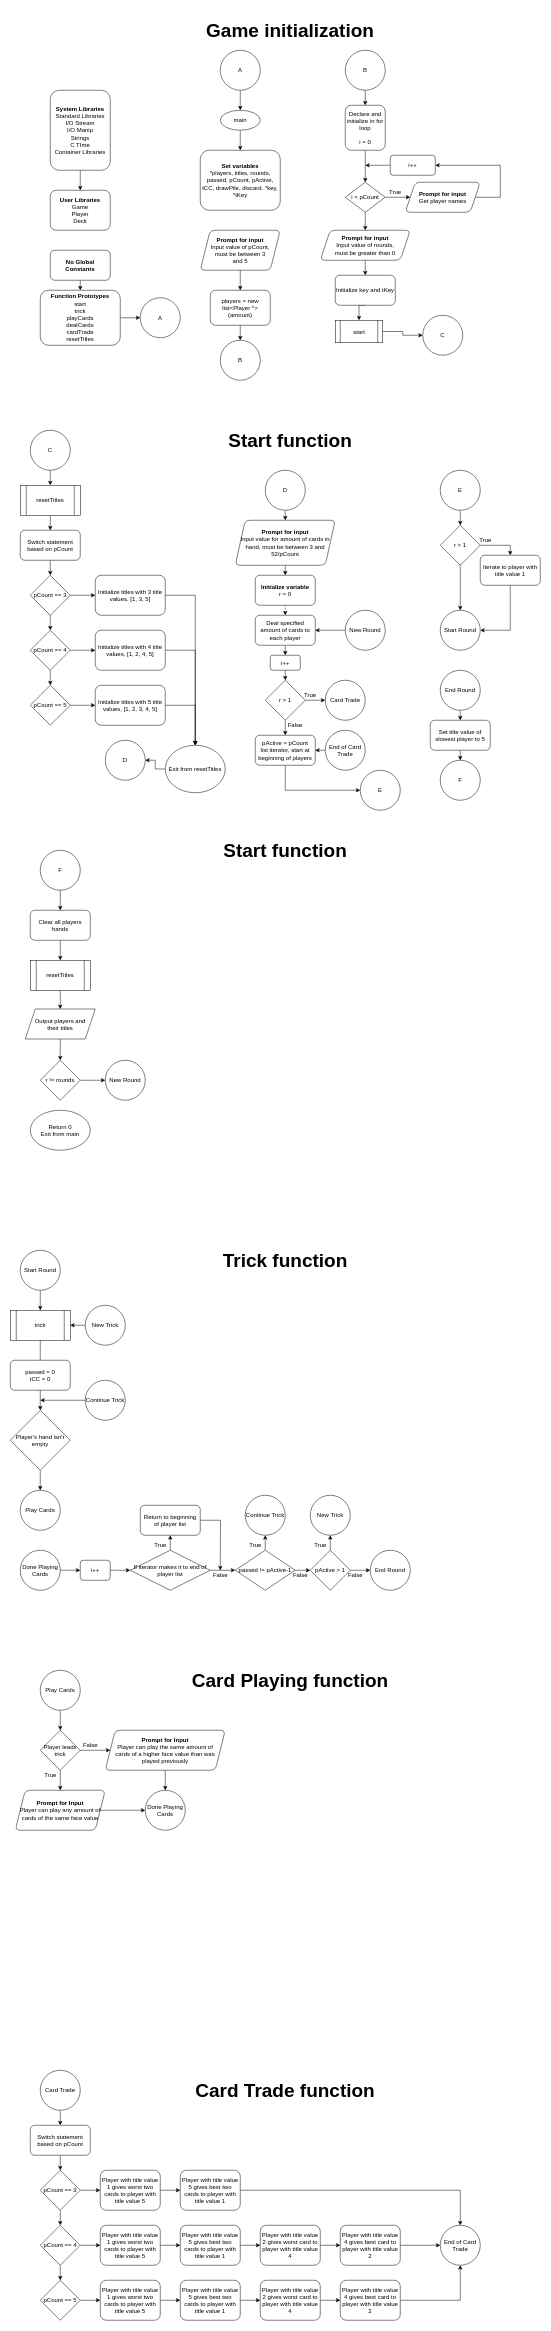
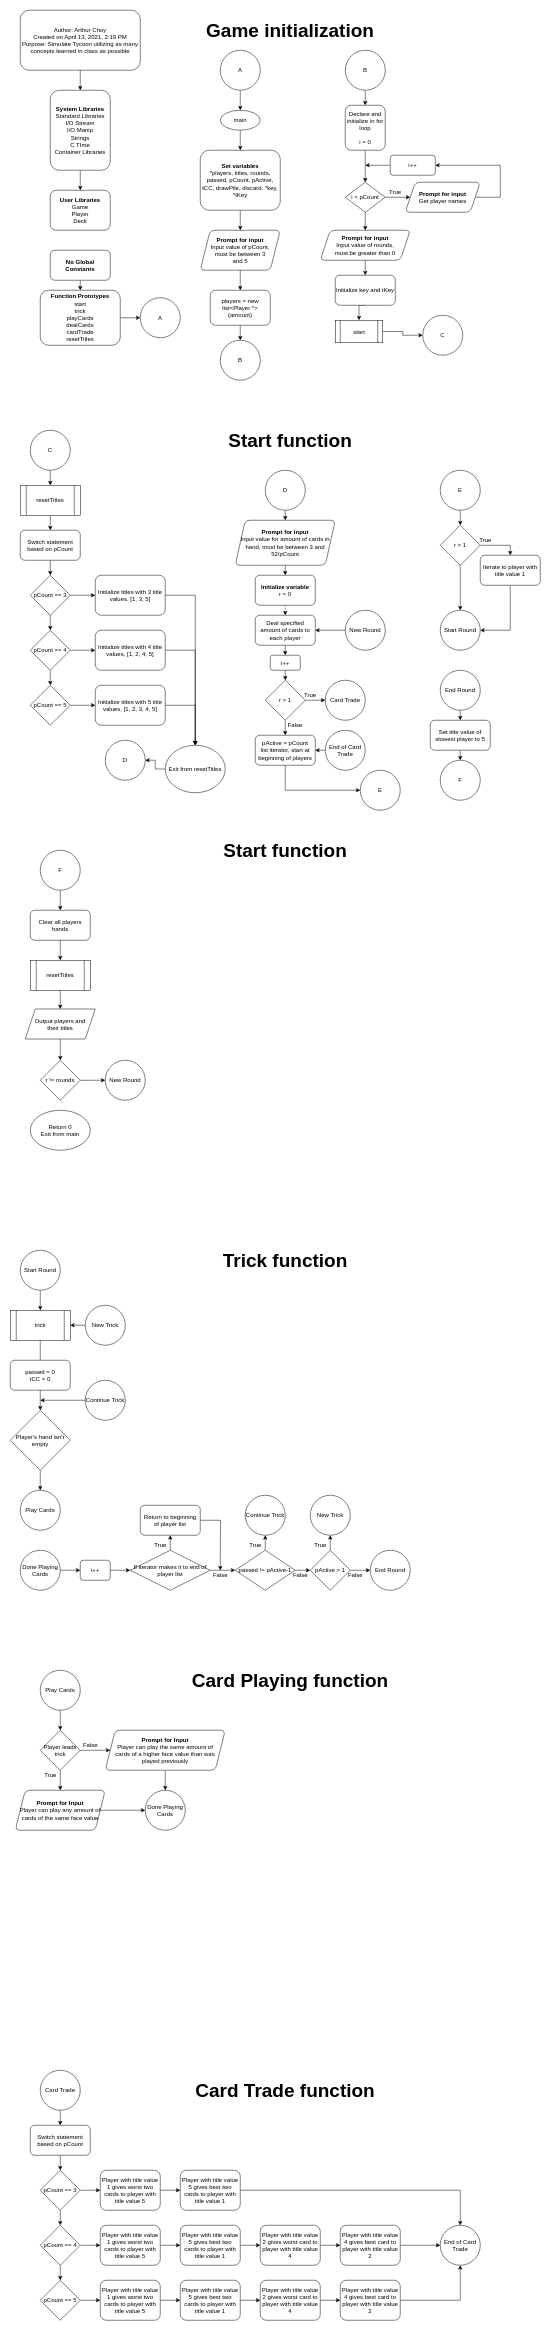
none -> (80, 40)
none -> (80, 85)
none -> (240, 225)
